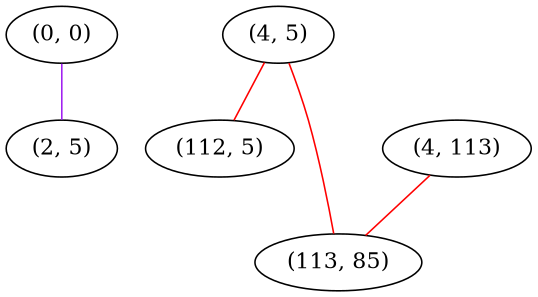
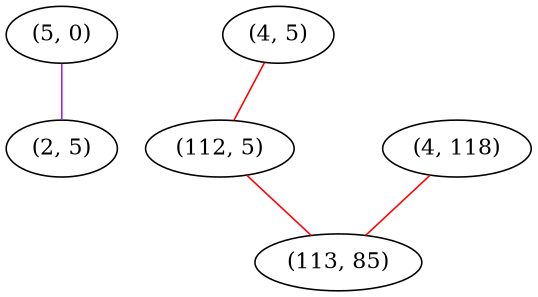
(62, 35) -> (62, 35)
(316, 147) -> (279, 205)
(457, 149) -> (457, 149)
